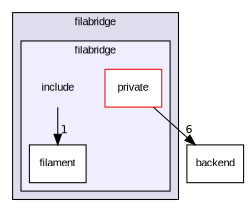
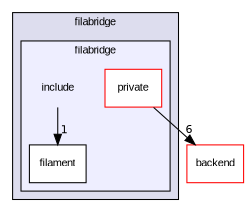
(215, 164) -> (215, 164)
